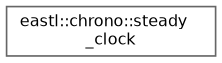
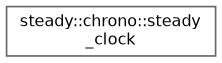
(111, 31) -> (111, 31)
